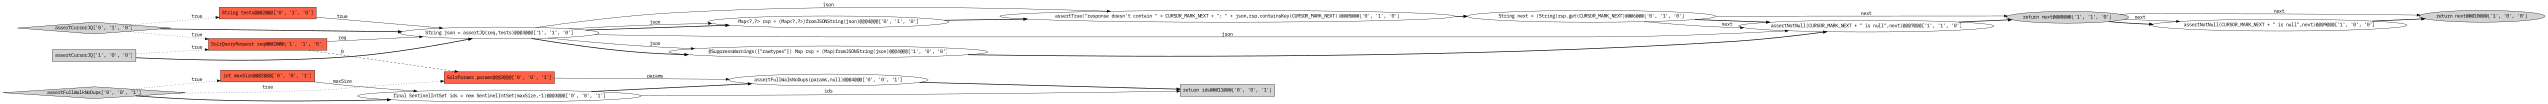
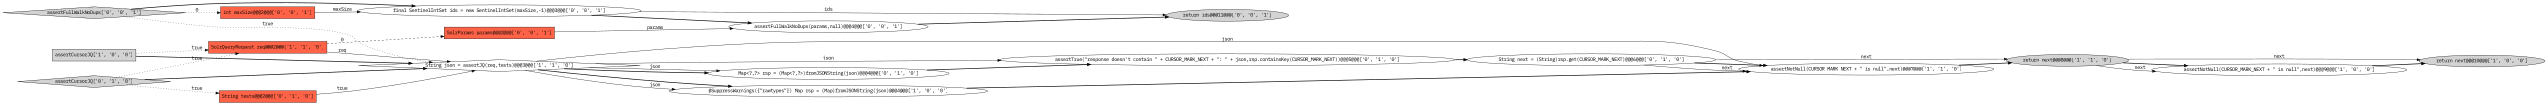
(499, 33) -> (499, 66)
(197, 80) -> (197, 10)
(310, 90) -> (279, 28)
(1227, 90) -> (1227, 15)
